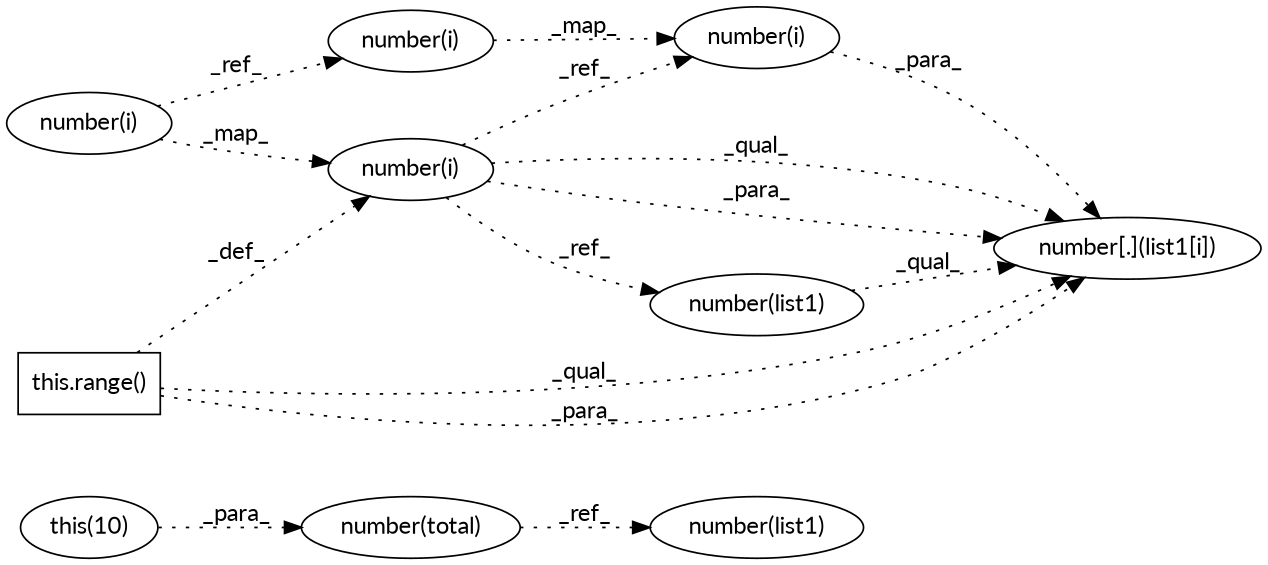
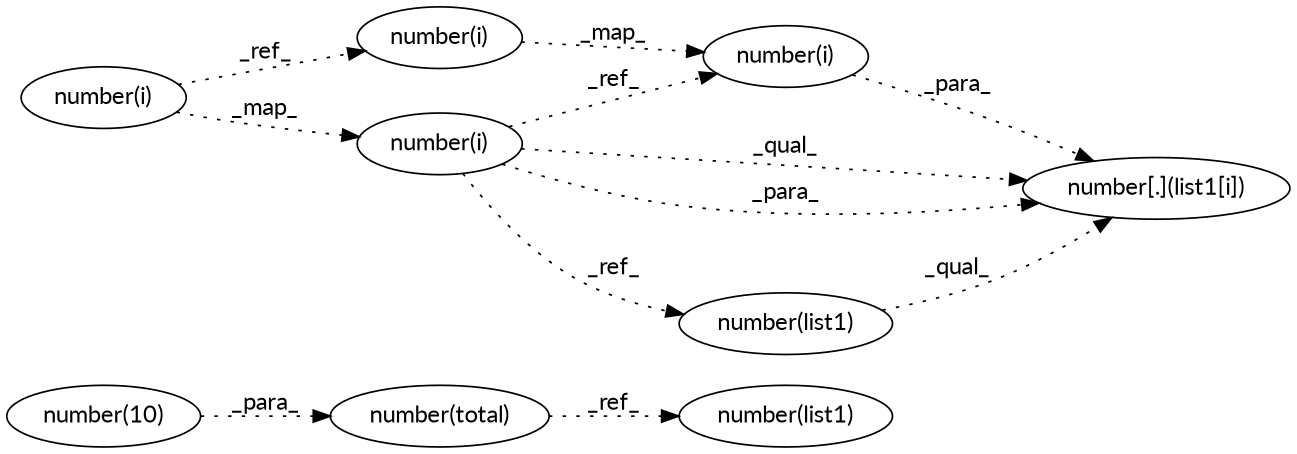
(89, 384) -> none
(89, 527) -> (104, 416)
